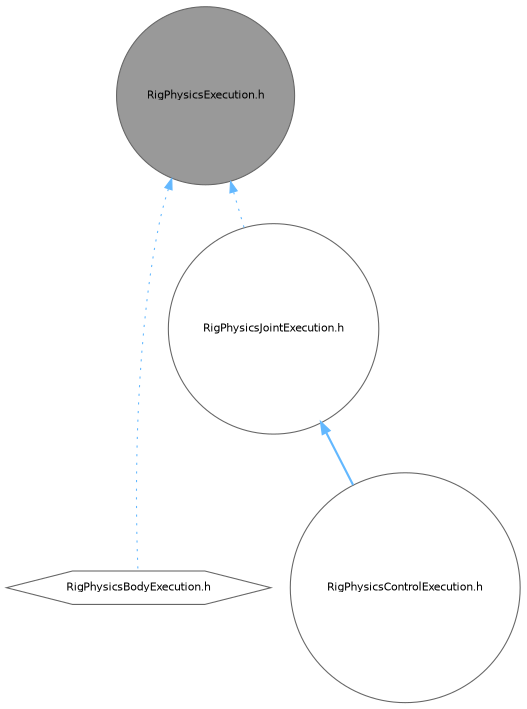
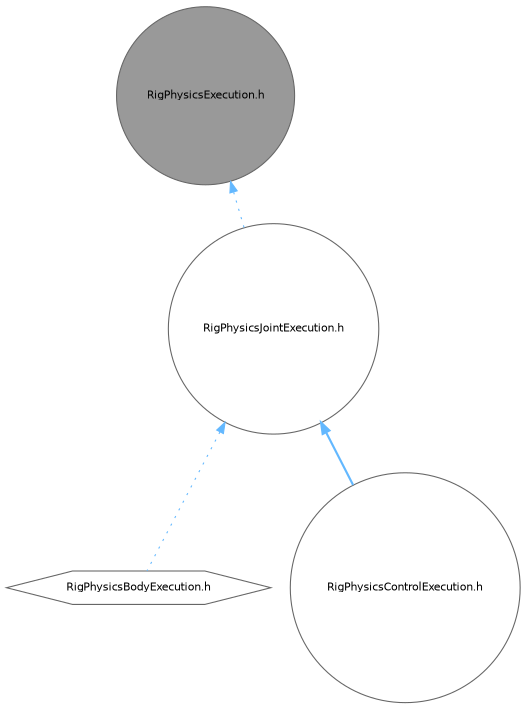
(140, 379) -> (183, 501)
